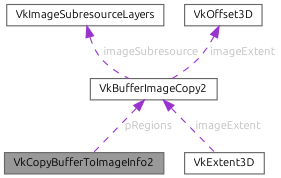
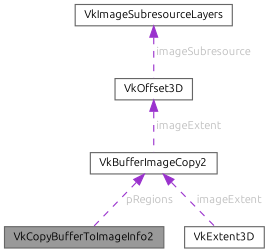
(105, 62) -> (154, 58)
